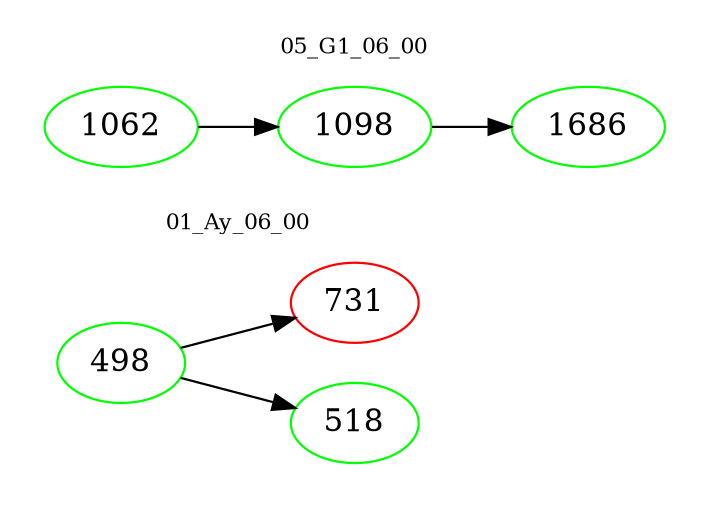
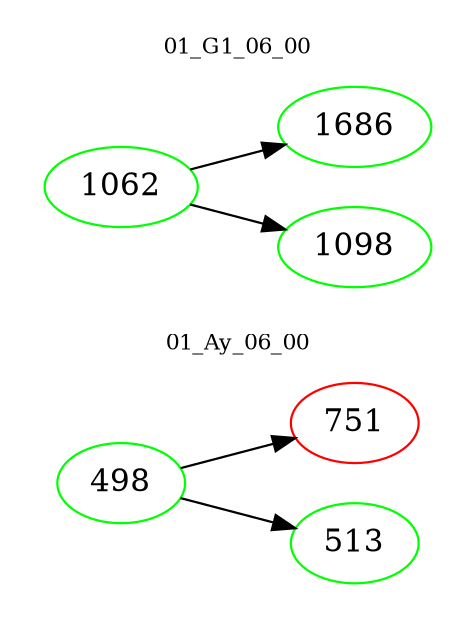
(355, 48) -> (238, 48)
(460, 127) -> (227, 160)
(355, 303) -> (355, 423)
(355, 423) -> (355, 543)
